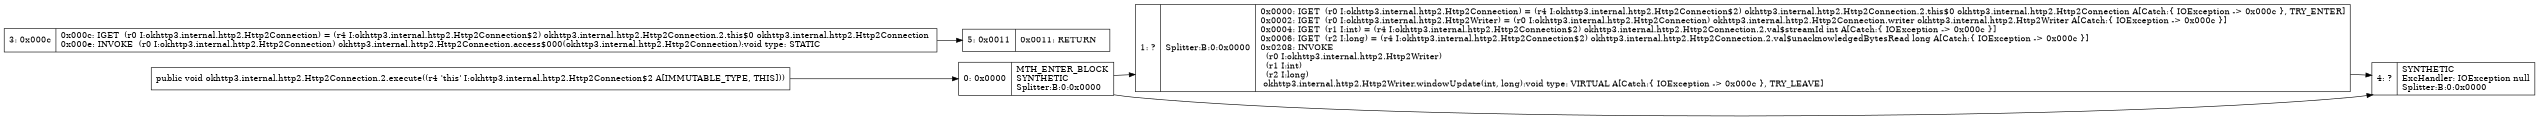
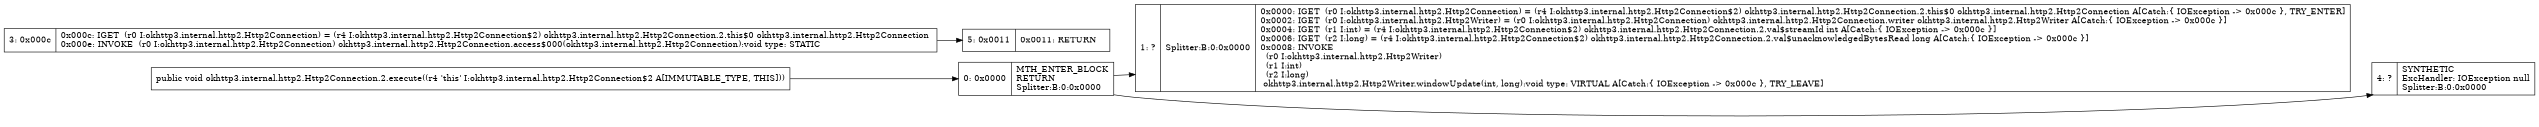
(1300, 48) -> (1300, 48)
(2358, 75) -> none
(1043, 78) -> (1036, 78)
